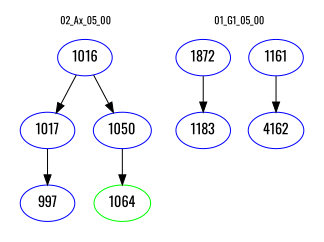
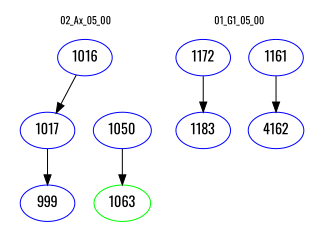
(203, 58) -> (203, 58)
(101, 89) -> none
(48, 203) -> (48, 203)
(122, 203) -> (122, 203)
